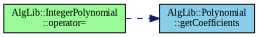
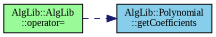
(65, 19) -> (43, 19)
